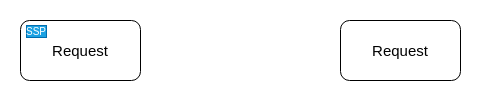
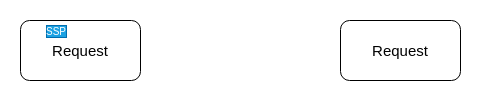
(37, 32) -> (57, 32)
